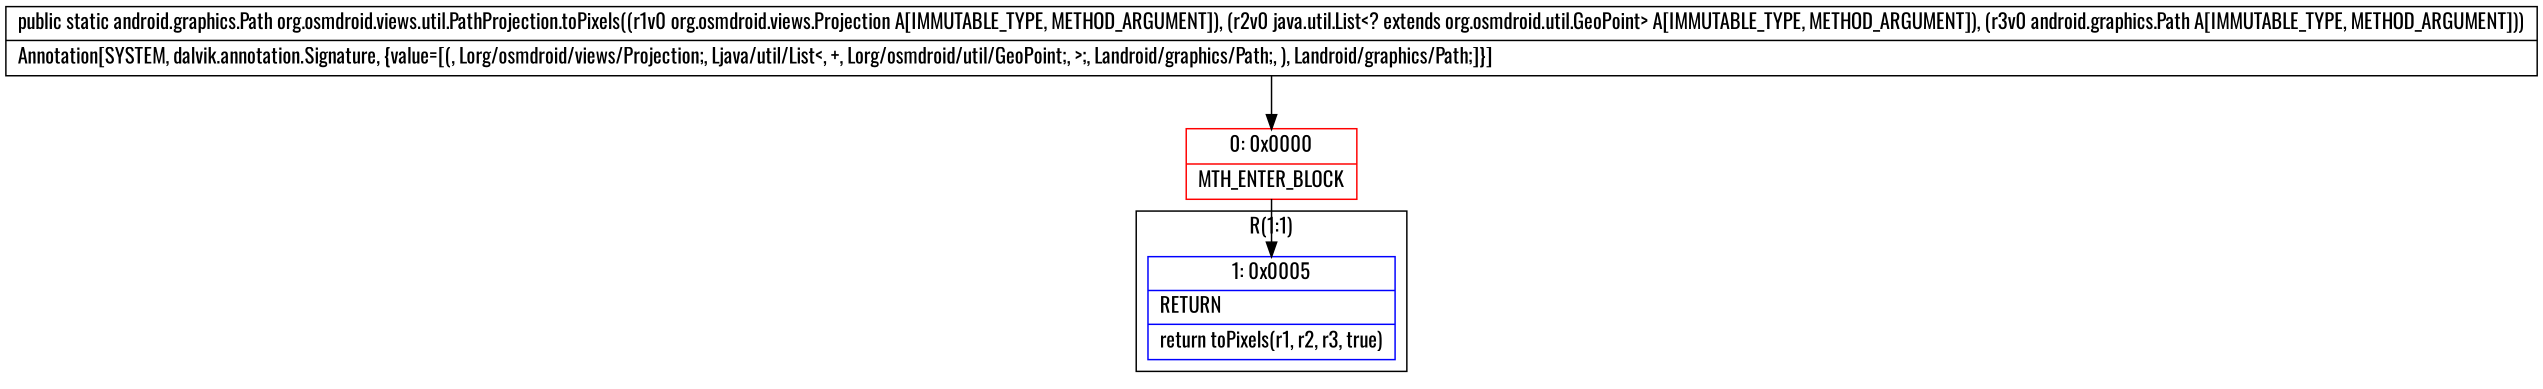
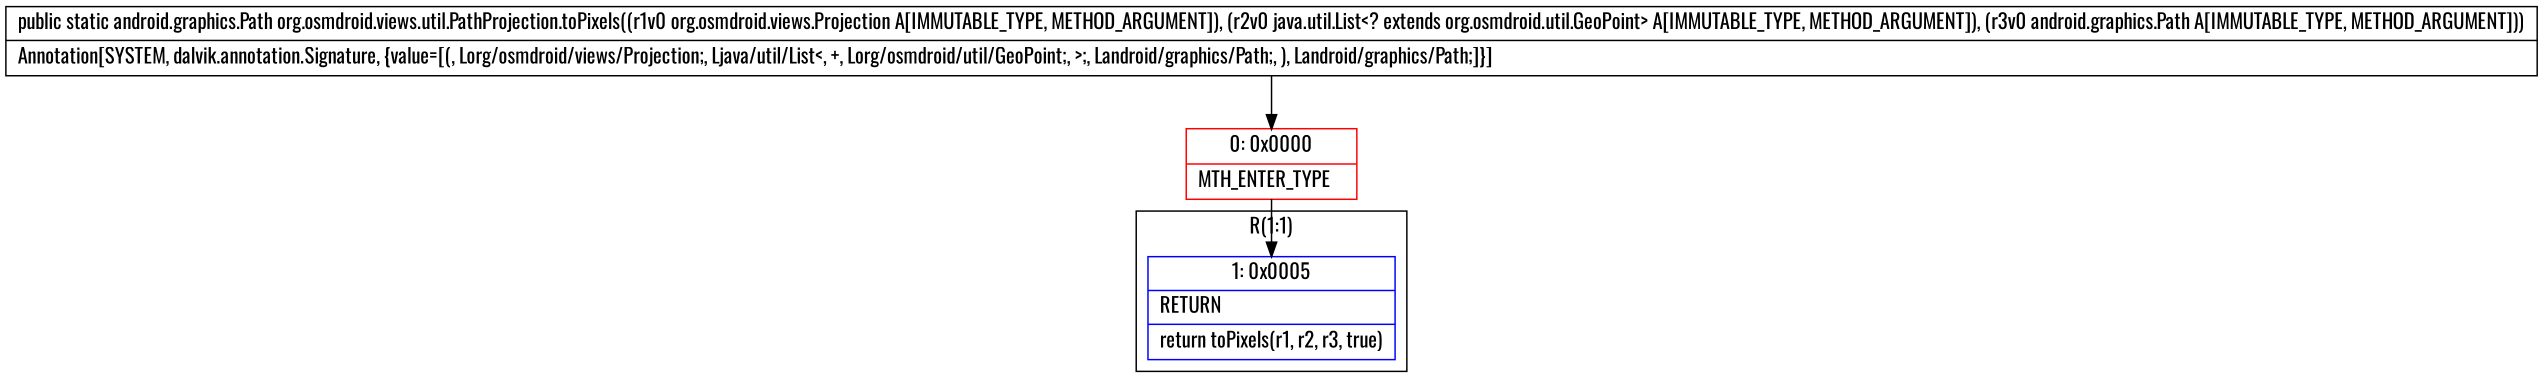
(1272, 181) -> (1265, 181)
